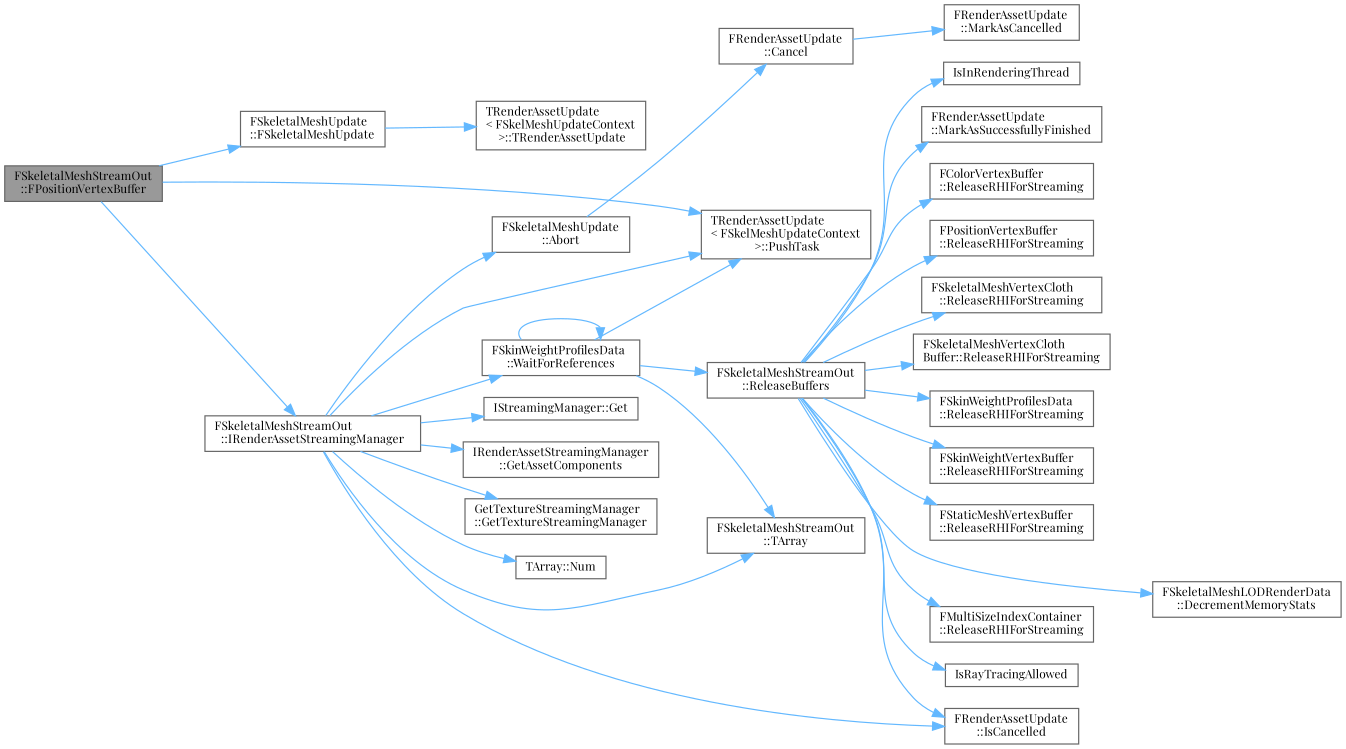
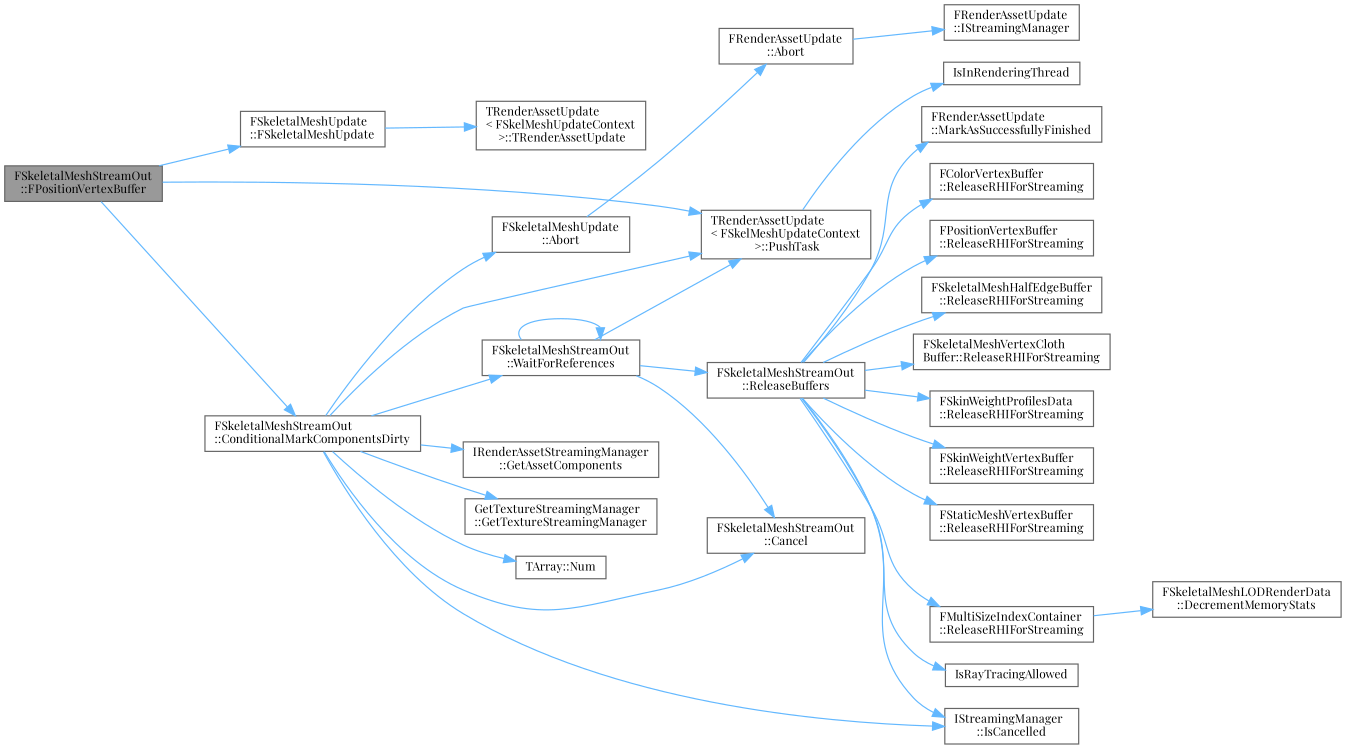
(1012, 23) -> (1012, 23)
(786, 46) -> (786, 46)
(884, 185) -> (859, 140)
(1012, 295) -> (1012, 295)
(561, 358) -> (561, 358)
(561, 409) -> none
(313, 434) -> (313, 434)
(786, 535) -> (786, 535)
(932, 559) -> (1117, 613)
(1012, 726) -> (1012, 726)
